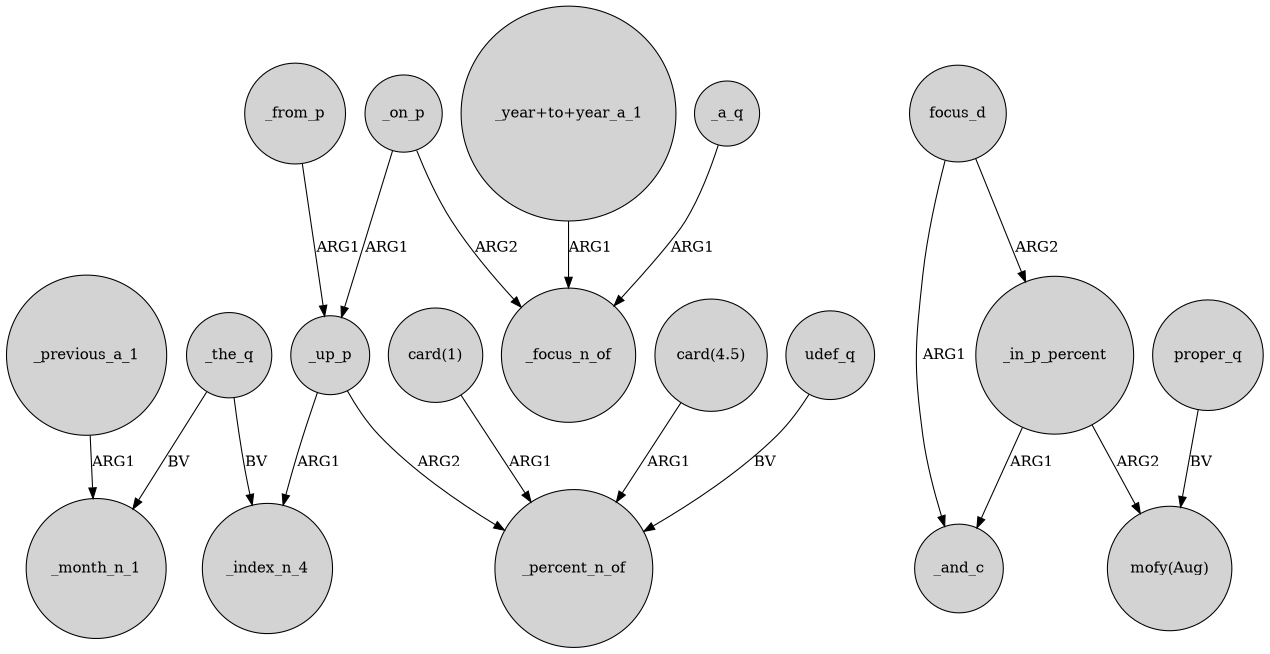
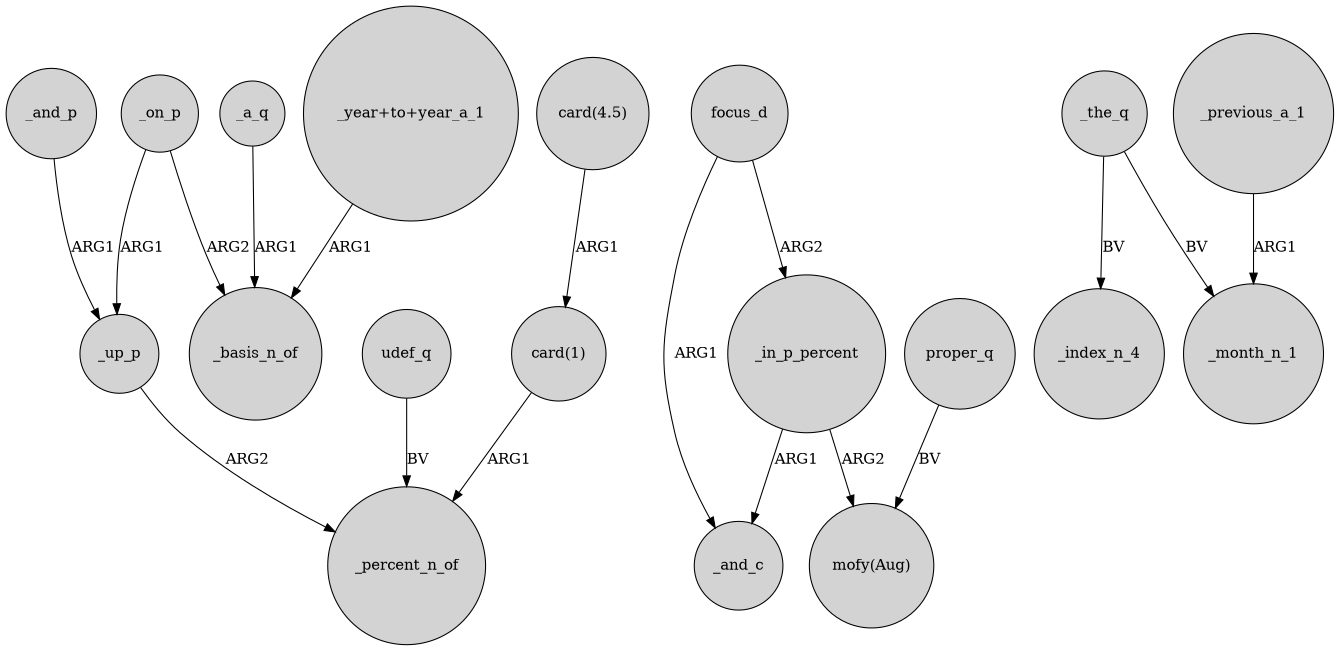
(295, 114) -> (51, 114)
(569, 355) -> (256, 354)
(301, 443) -> none
(652, 448) -> (576, 233)
